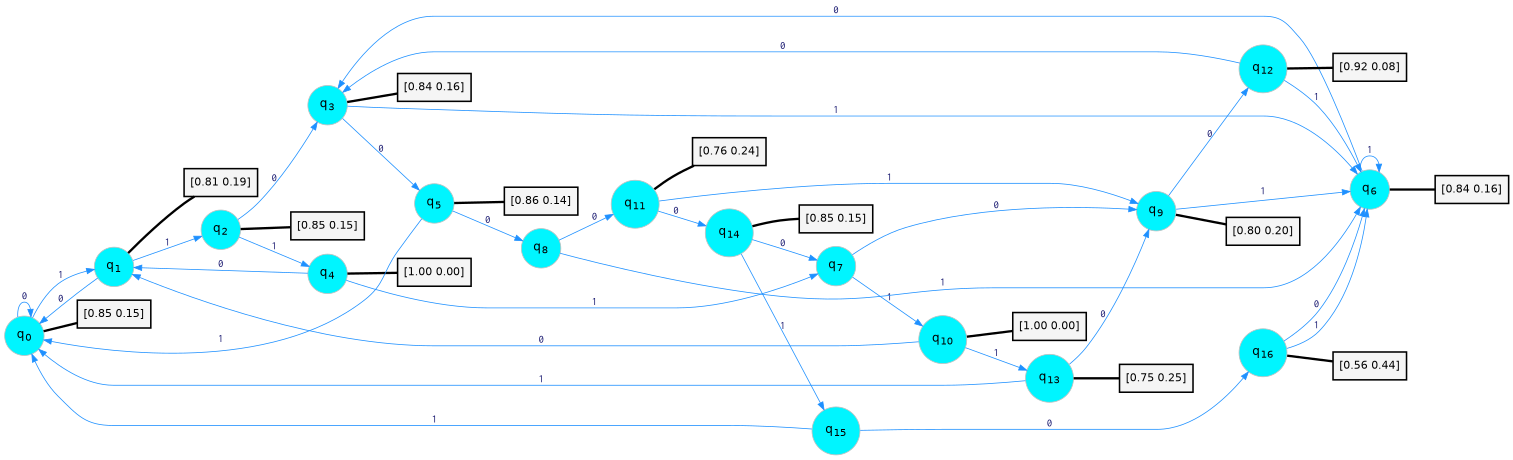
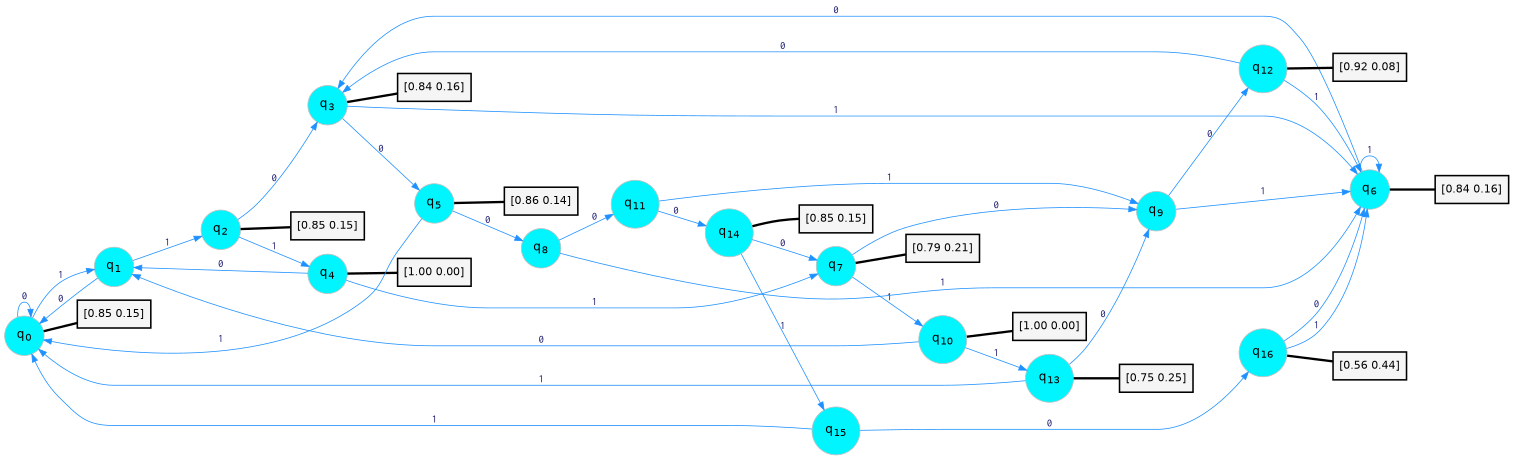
(729, 152) -> none
(221, 183) -> none
(1263, 231) -> none
none -> (943, 248)
